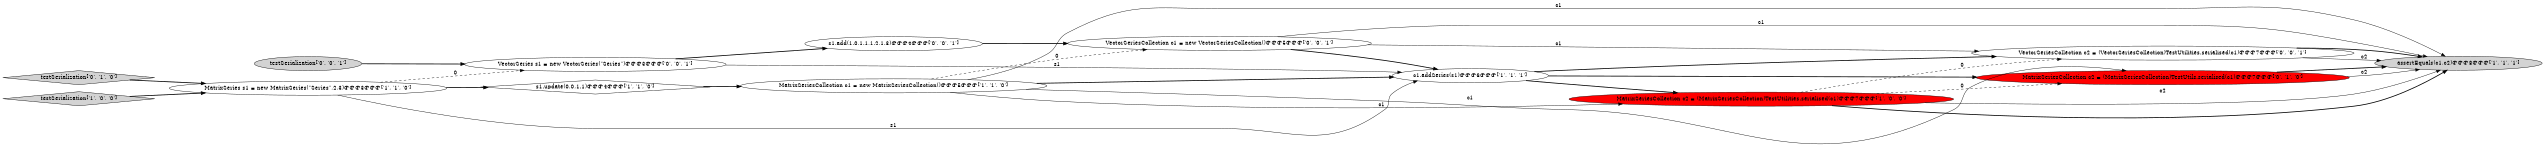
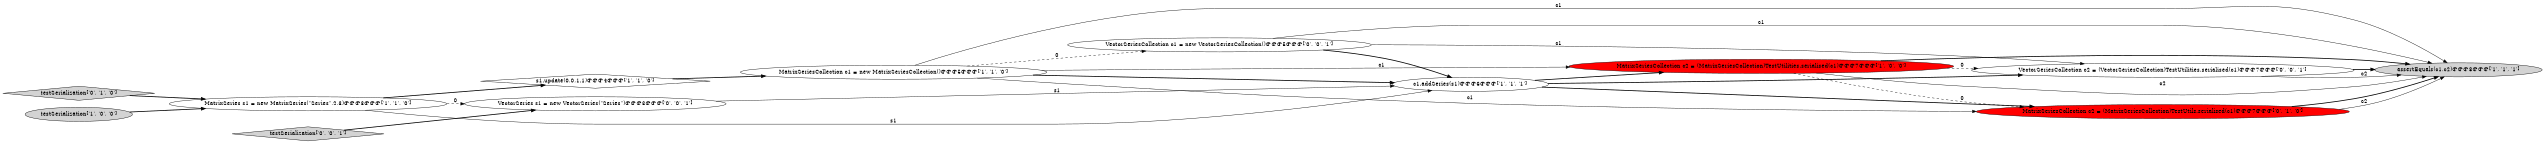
(894, 44) -> none
(308, 64) -> (308, 134)
(79, 99) -> (79, 114)
